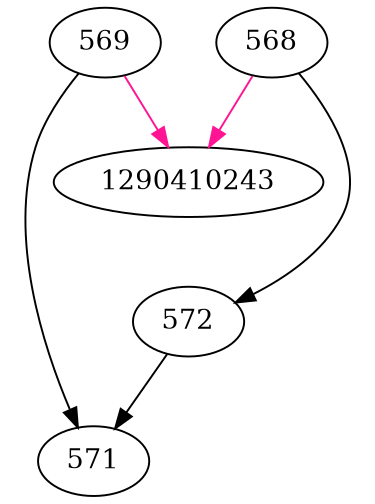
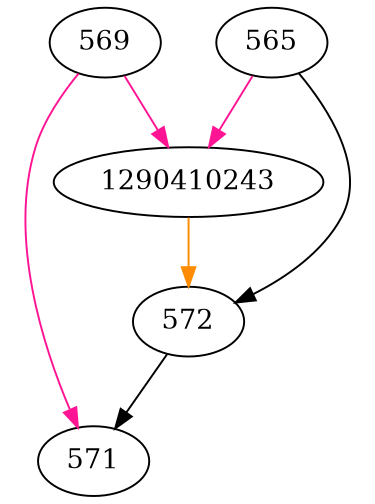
(272, 43) -> (272, 43)
(26, 238) -> (26, 238)
none -> (189, 242)
